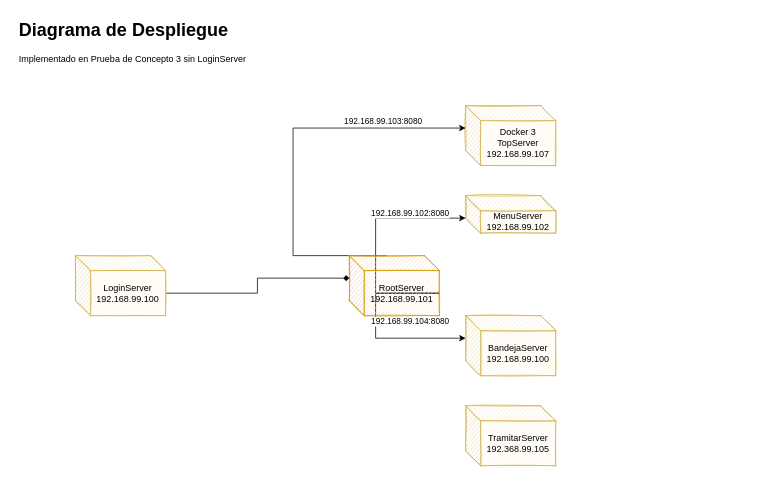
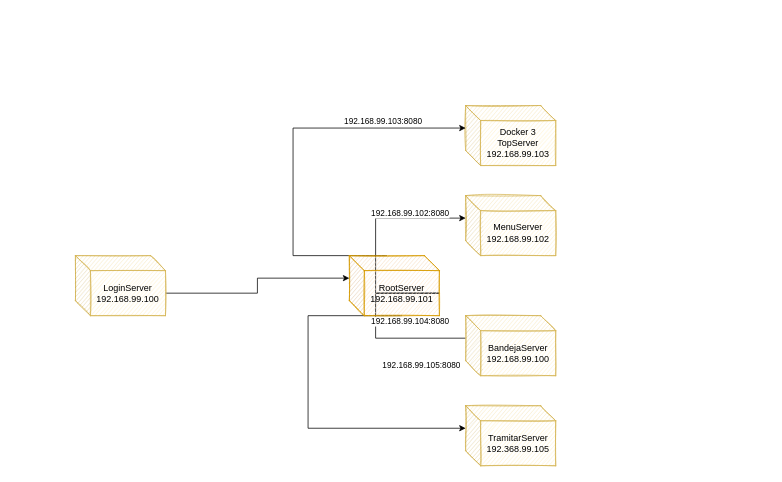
(390, 45) -> none
(518, 143) -> (518, 143)
(510, 214) -> (510, 225)
(342, 278) -> (342, 278)
(459, 338) -> (460, 338)
none -> (382, 428)
